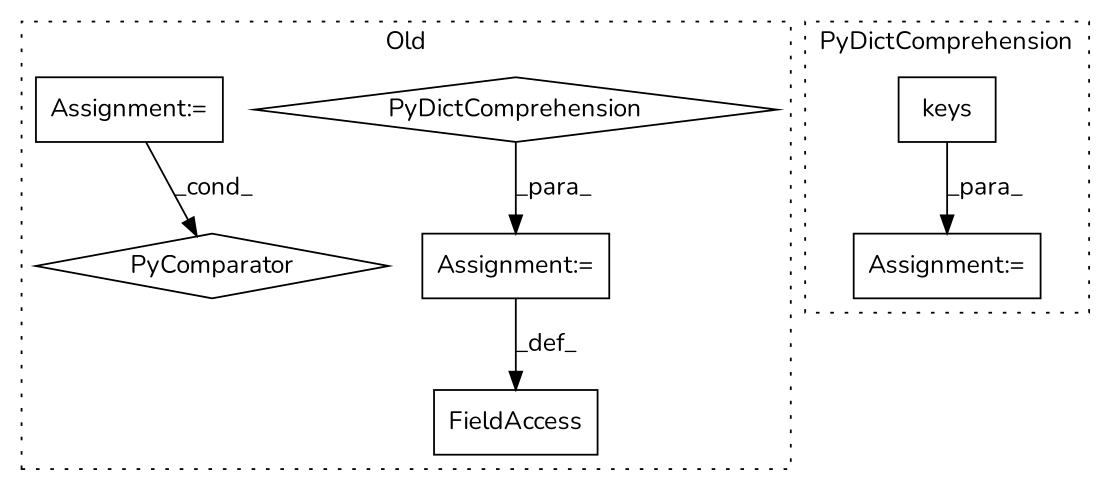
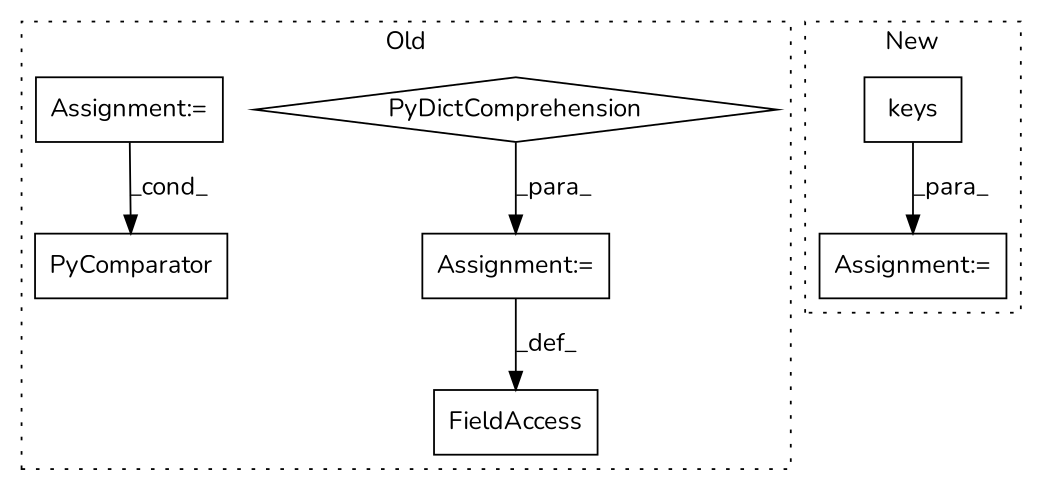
(947, 42) -> (913, 42)
(212, 266) -> (131, 266)
